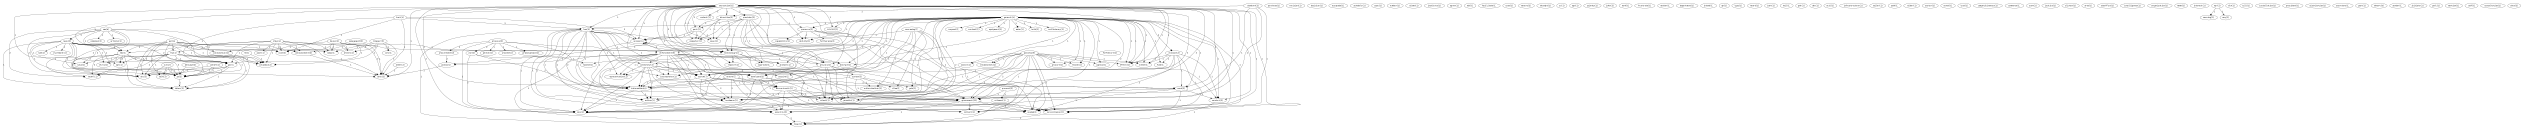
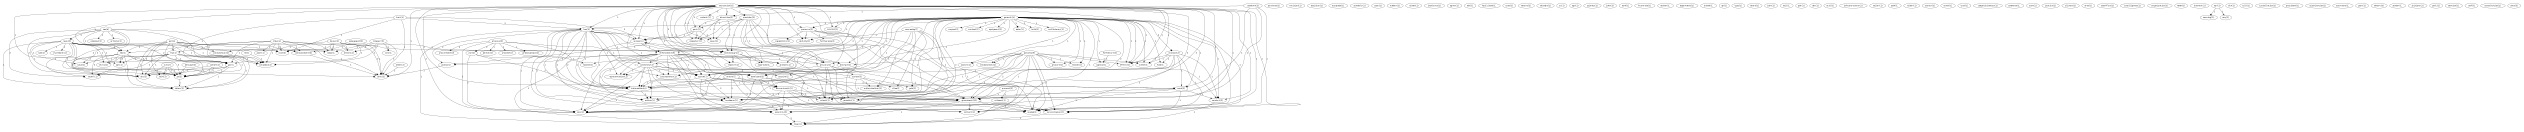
(658, 49) -> (649, 48)
(447, 58) -> (499, 37)
(1066, 58) -> (1106, 58)
